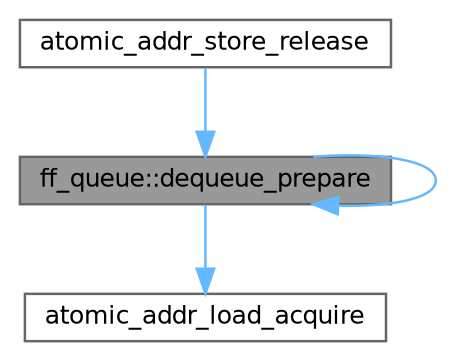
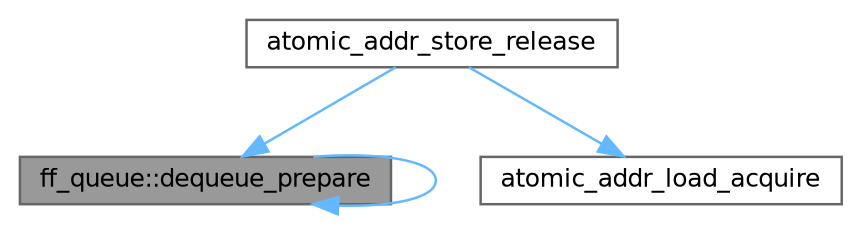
(205, 237) -> (535, 106)
